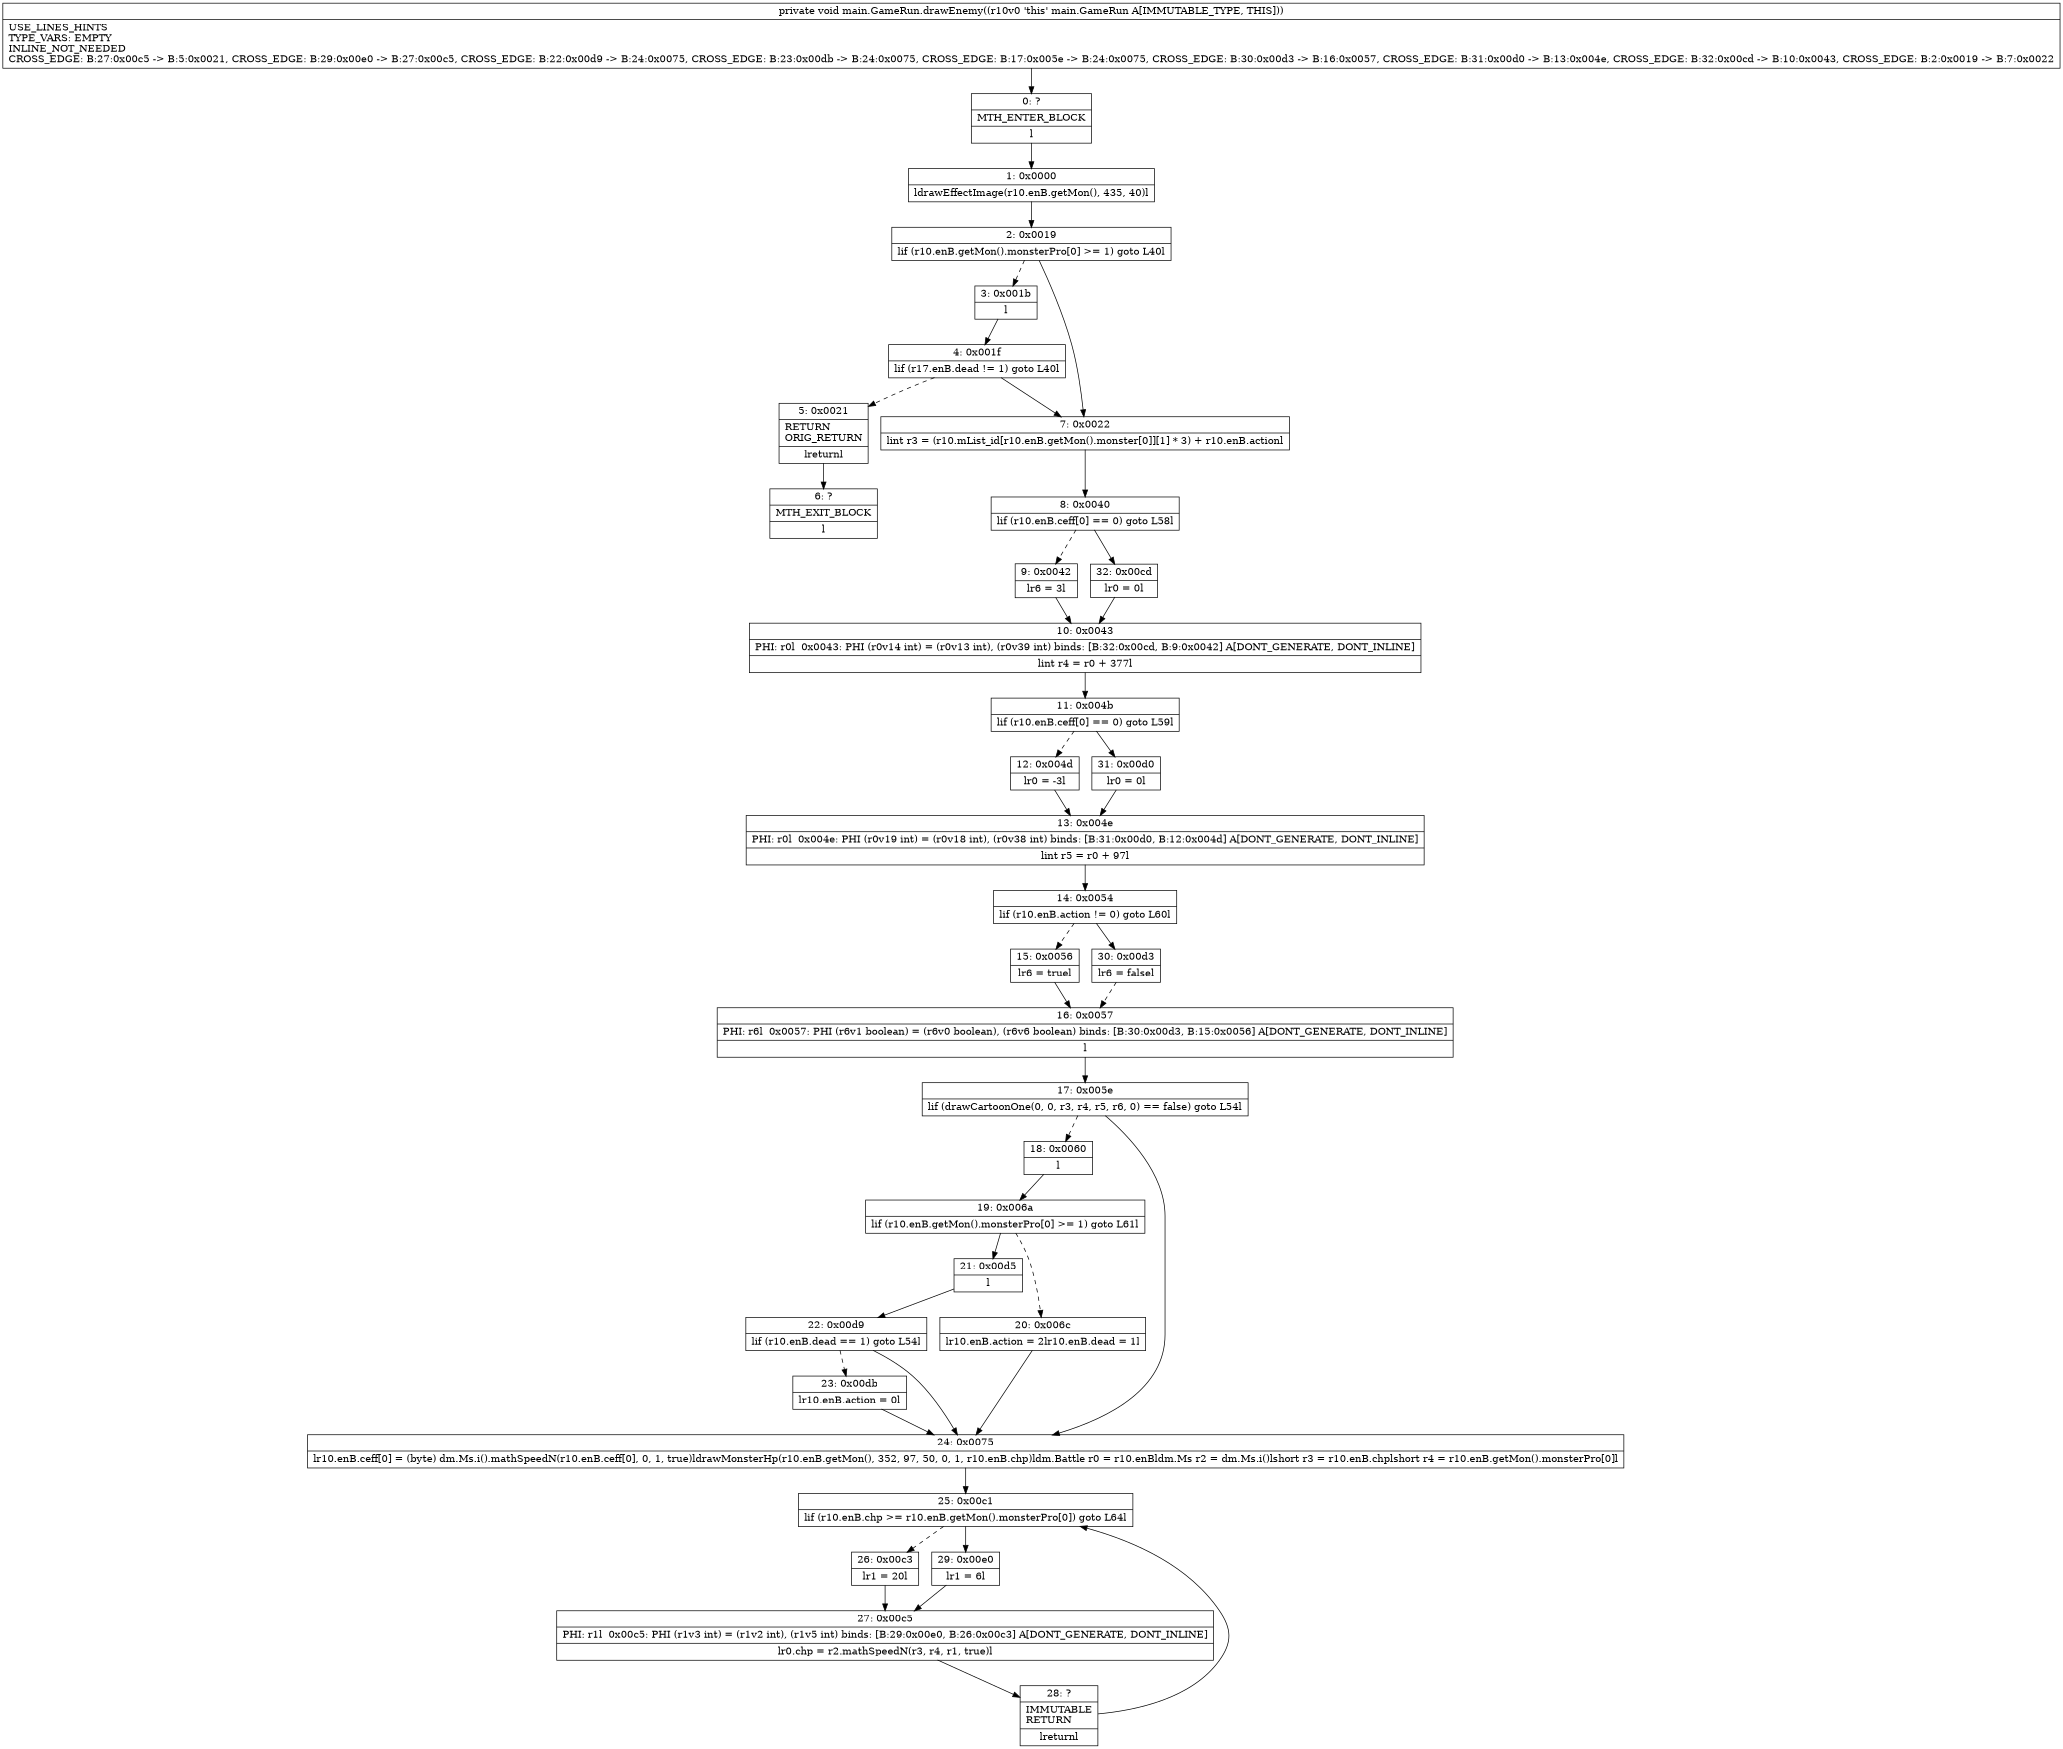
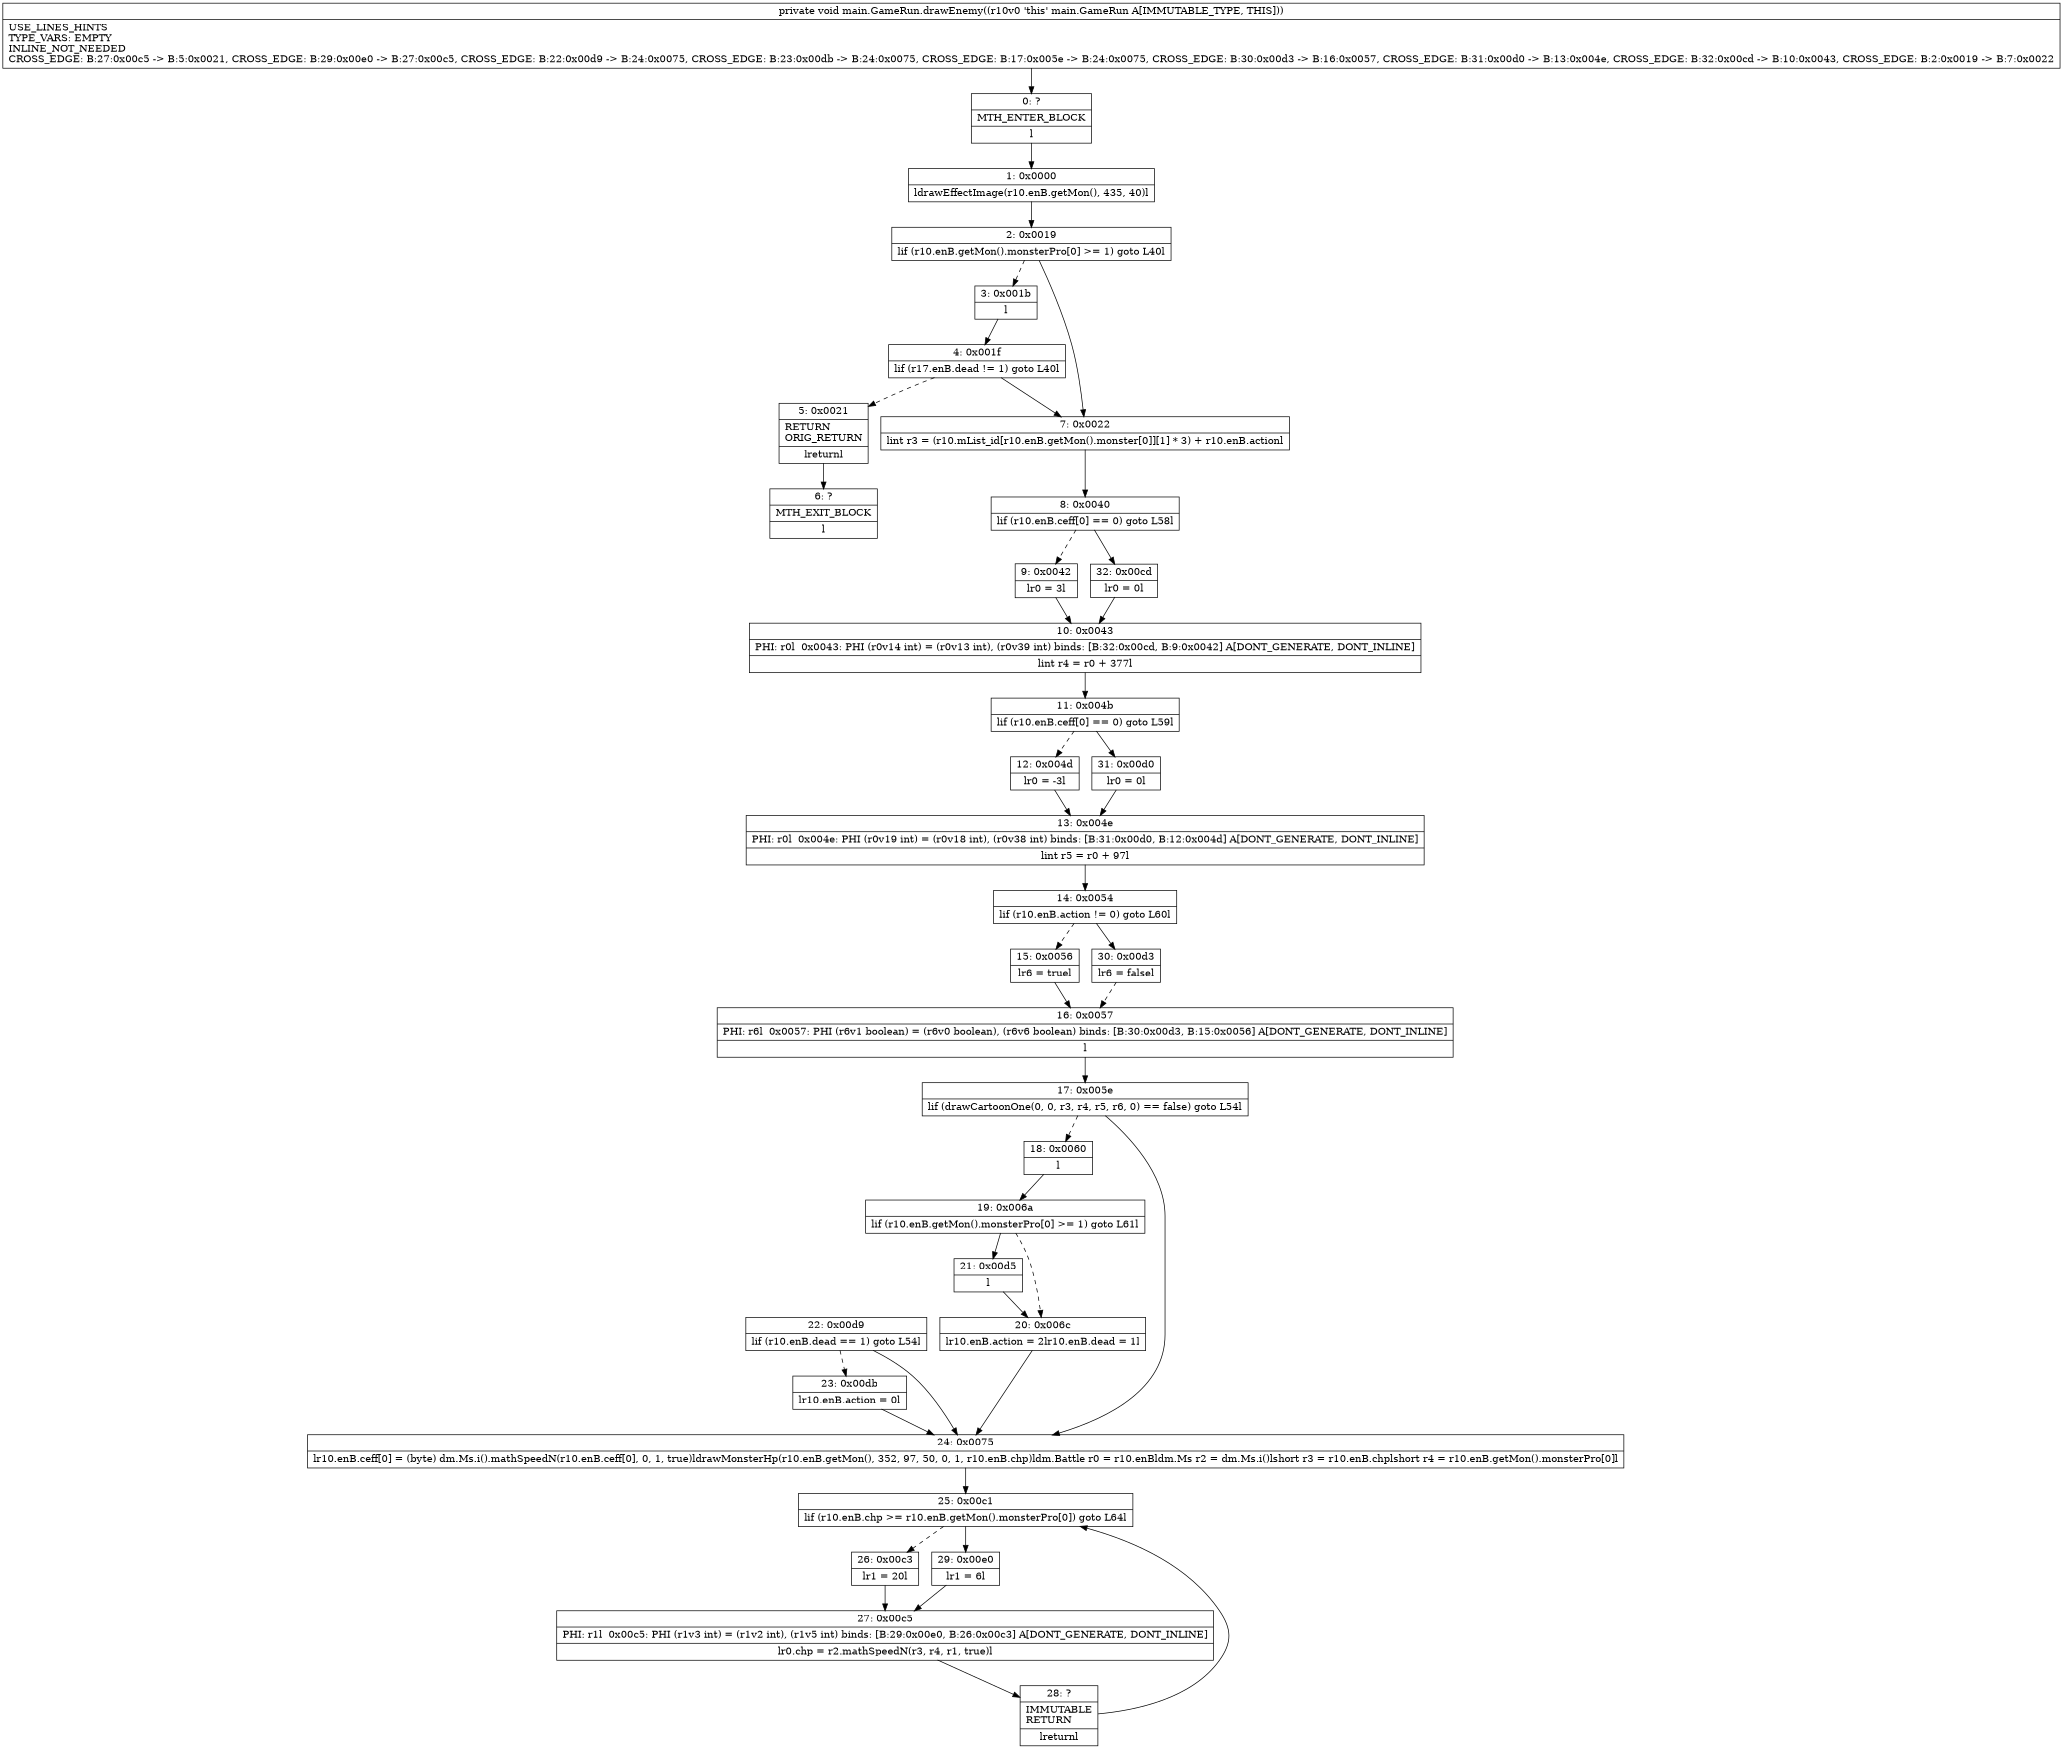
(1046, 589) -> (1046, 589)
(919, 1302) -> (1013, 1302)
